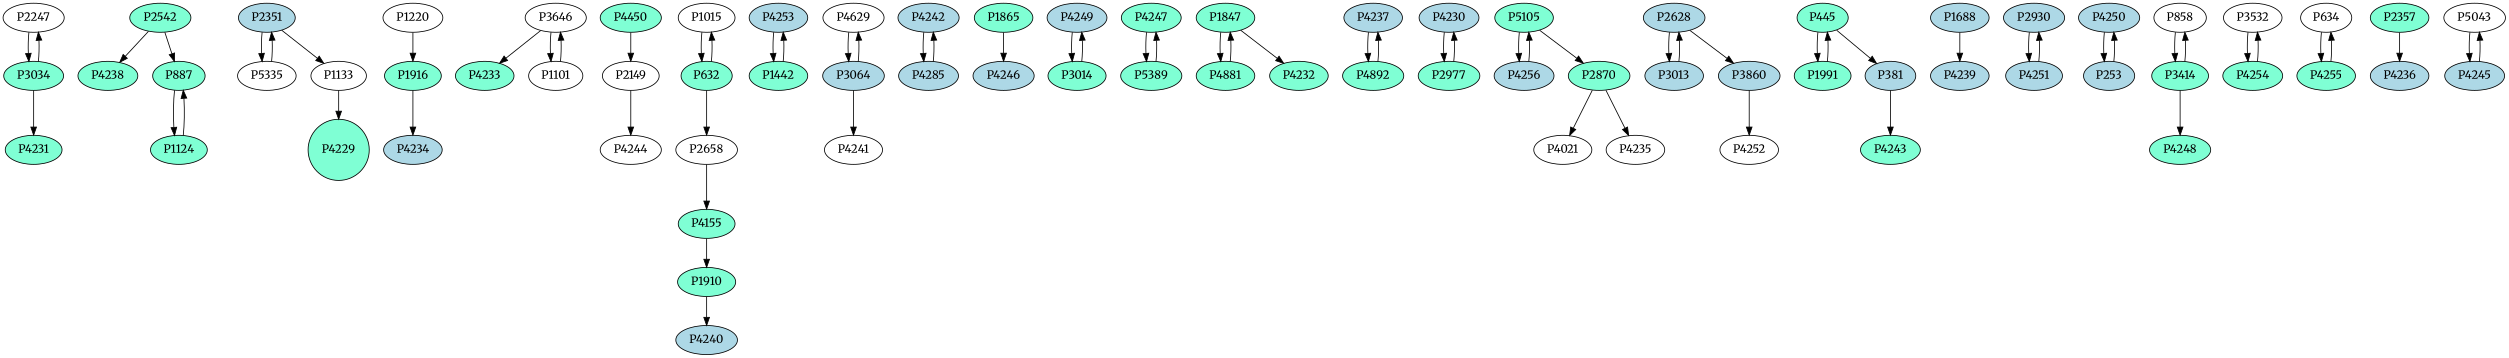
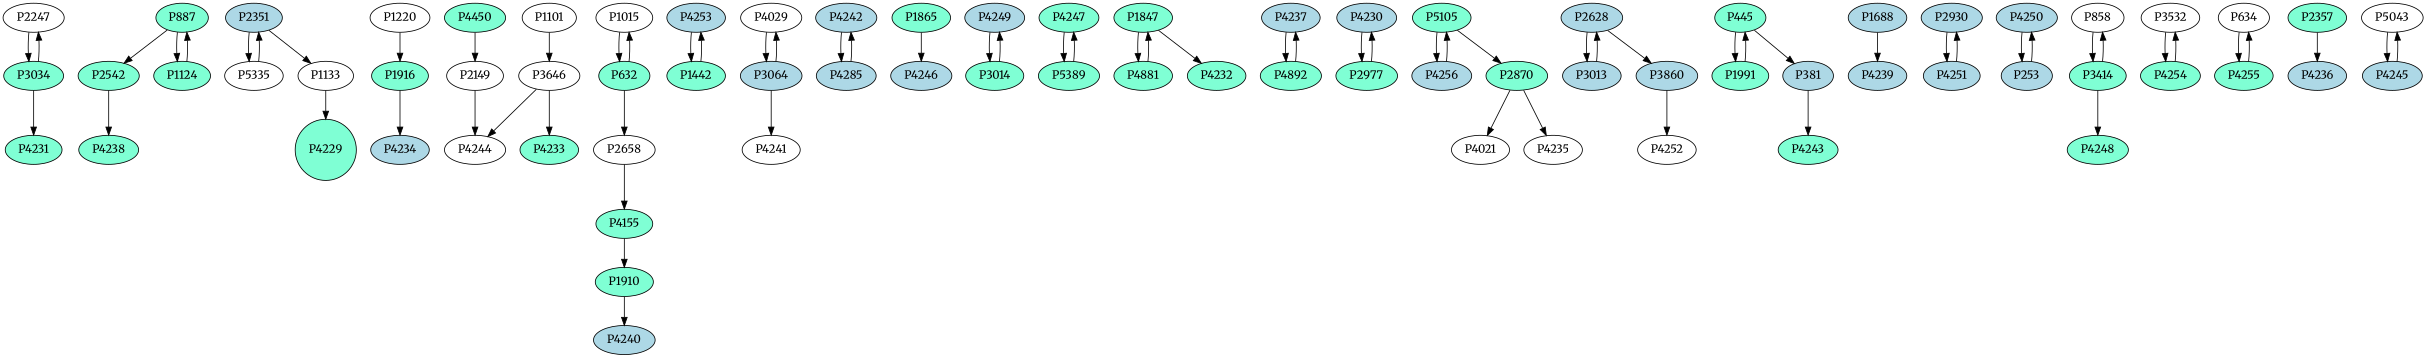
(854, 18) -> (771, 18)
(168, 43) -> (149, 44)
(550, 43) -> (515, 110)
